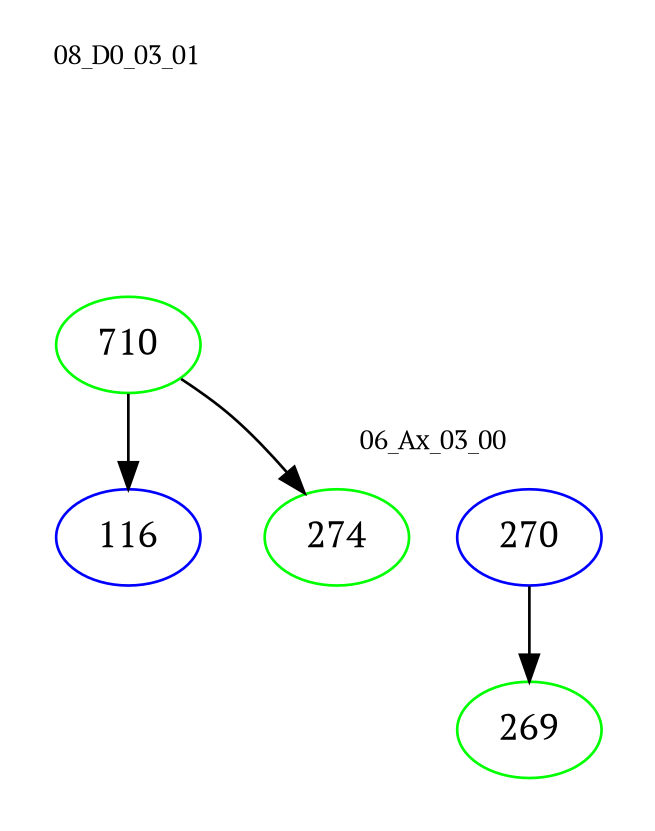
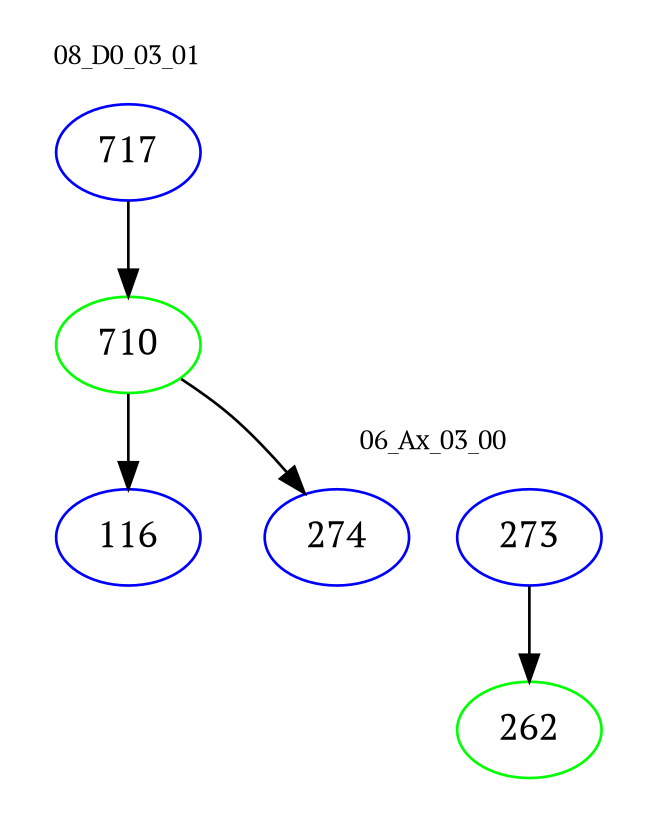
none -> (128, 152)
(337, 537) -> (337, 537)
(529, 537) -> (529, 537)
(529, 730) -> (529, 730)
